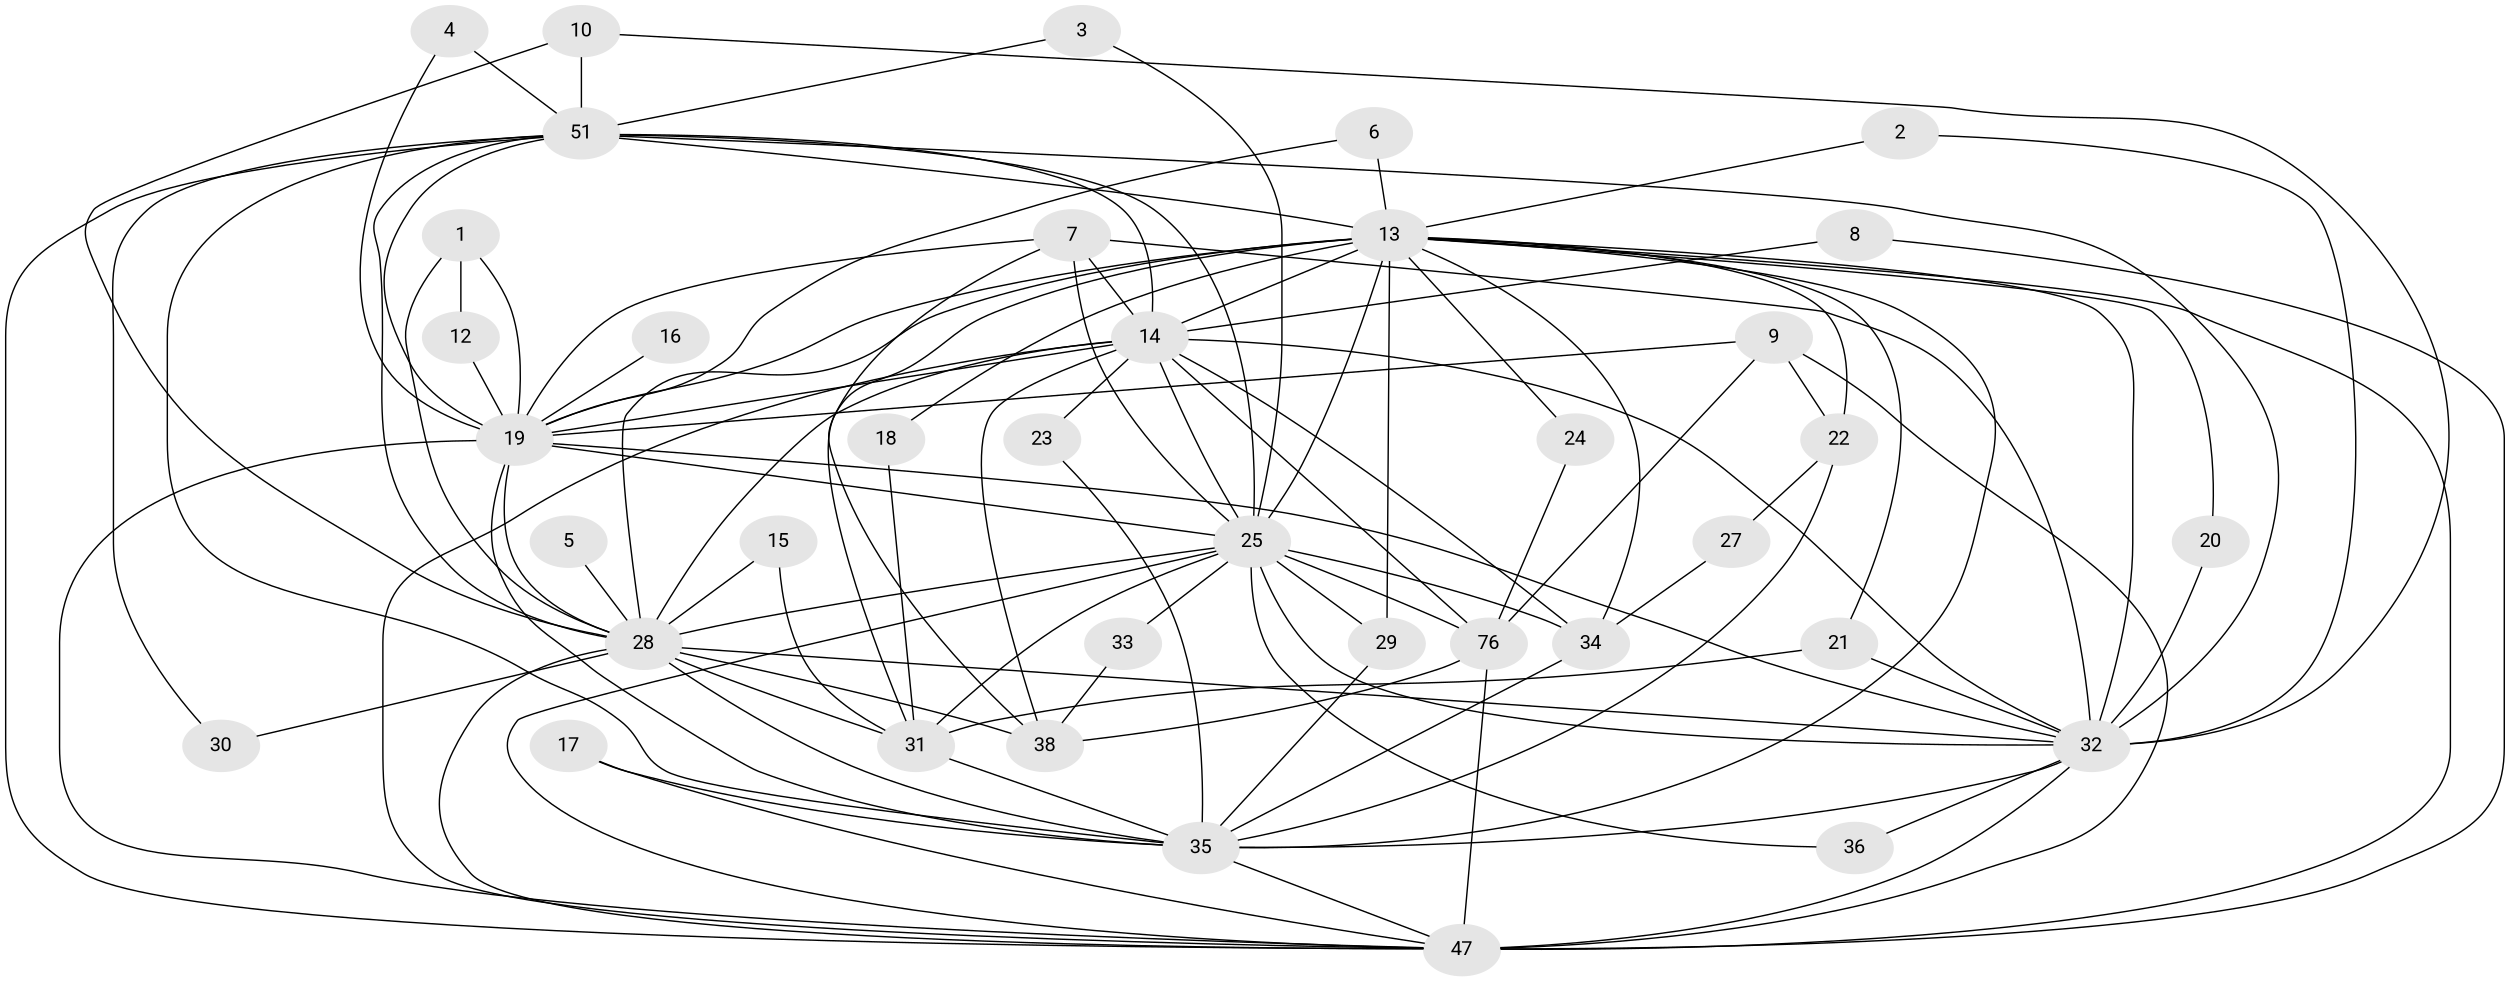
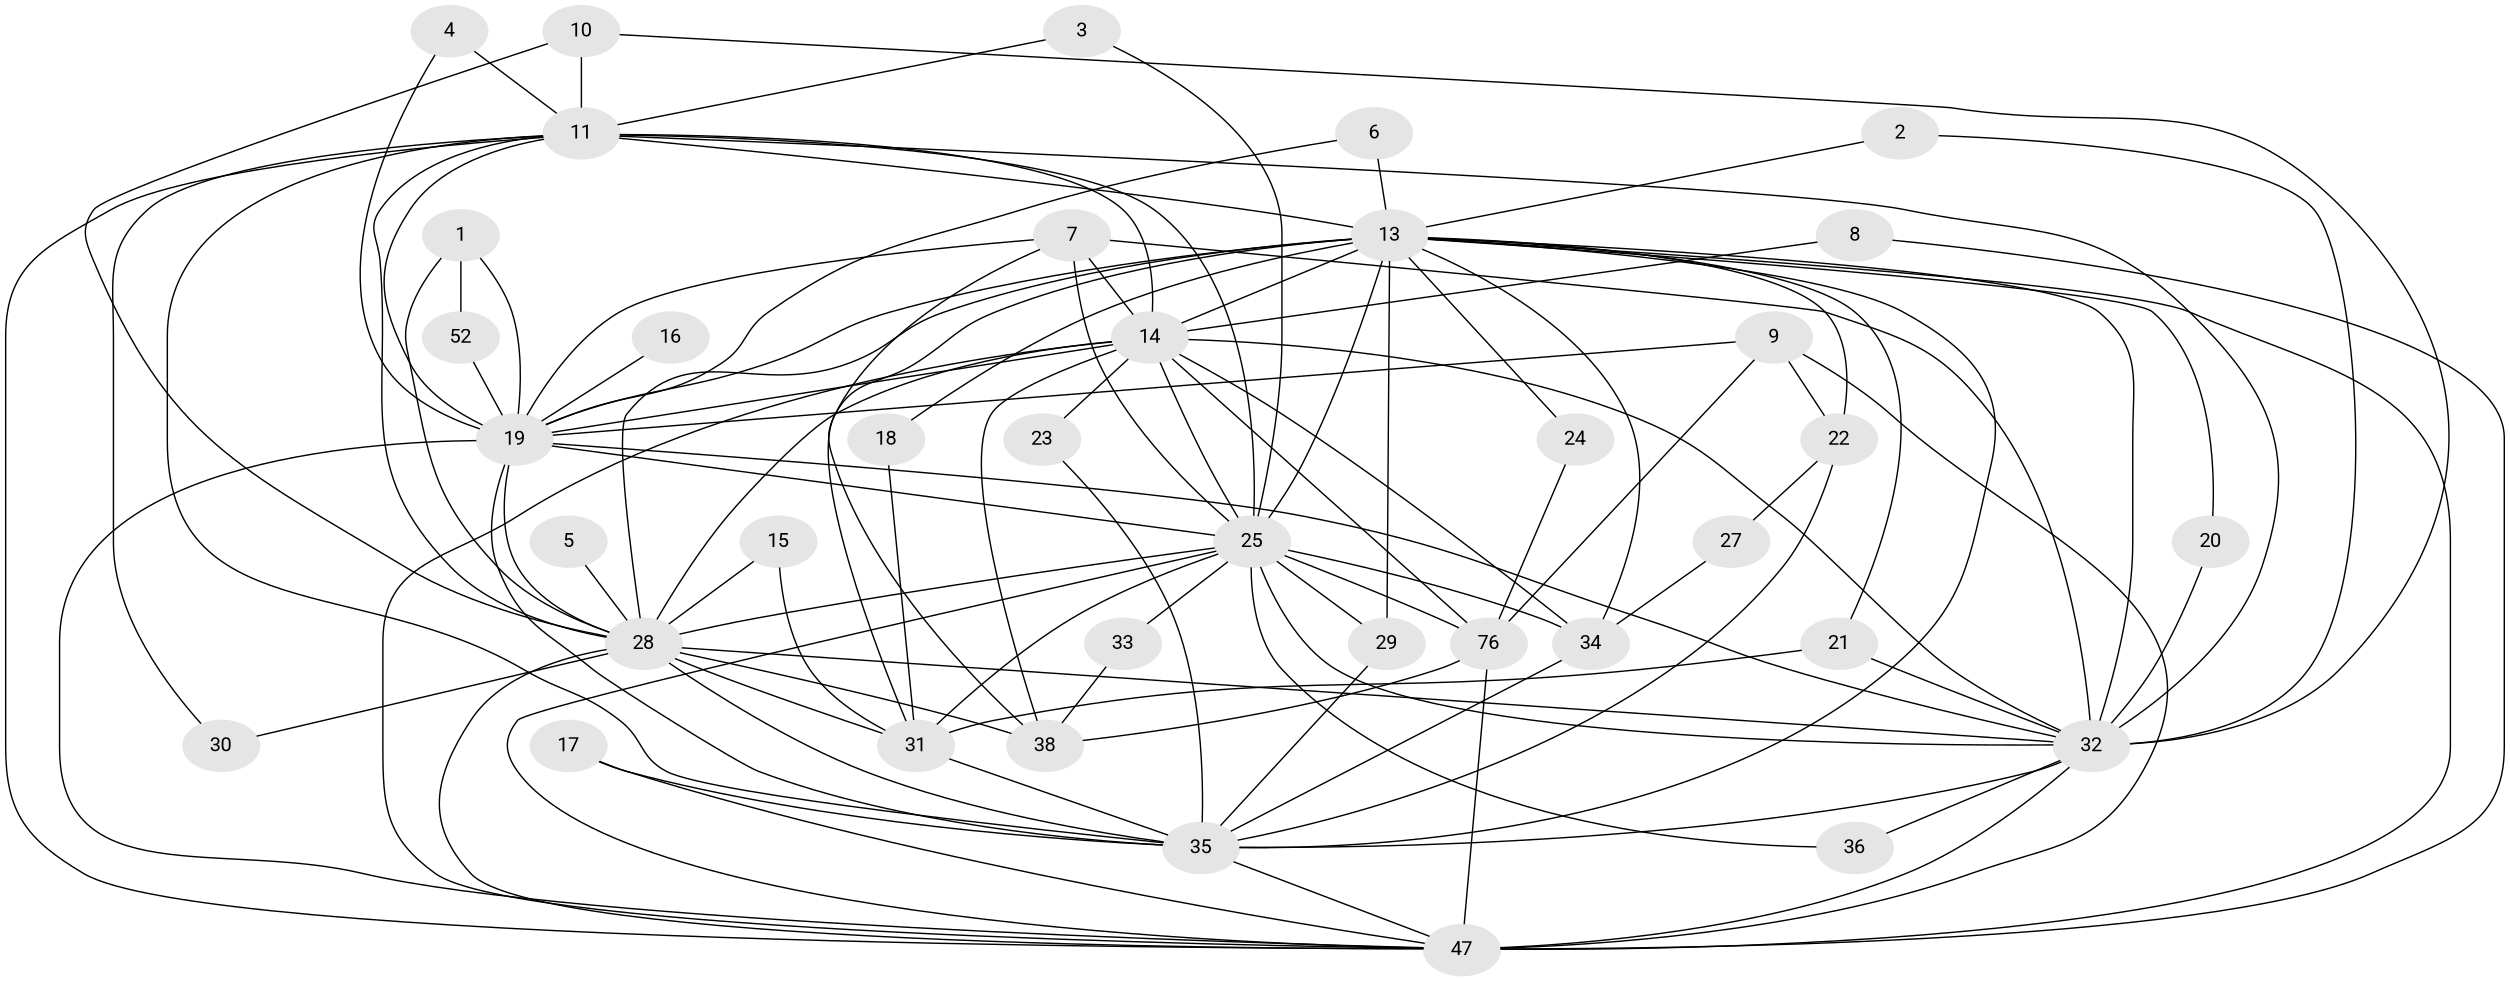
(581, 133) -> (581, 133)
(461, 337) -> (461, 337)
